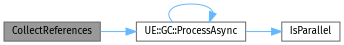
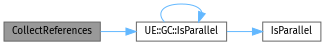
(191, 32) -> (182, 32)
